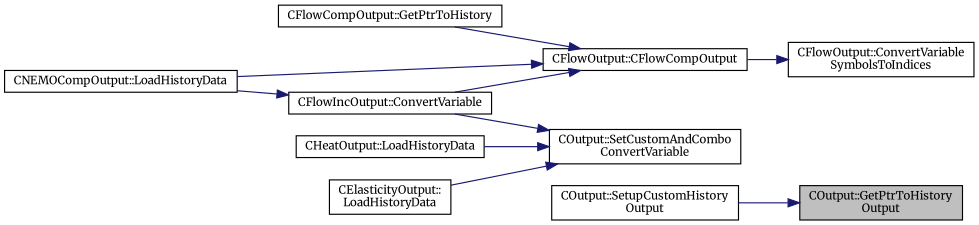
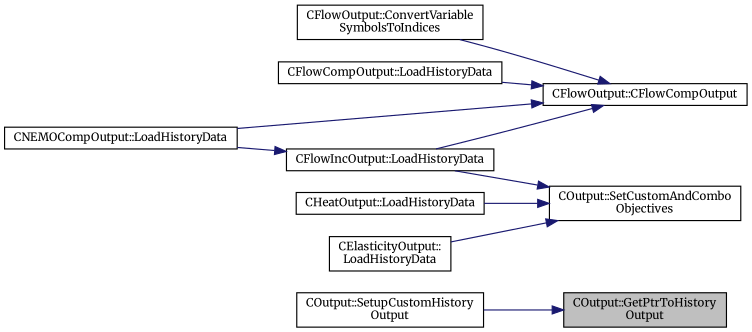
(390, 16) -> (390, 73)
(762, 60) -> (530, 59)
(390, 103) -> (390, 160)
(645, 147) -> (645, 203)
